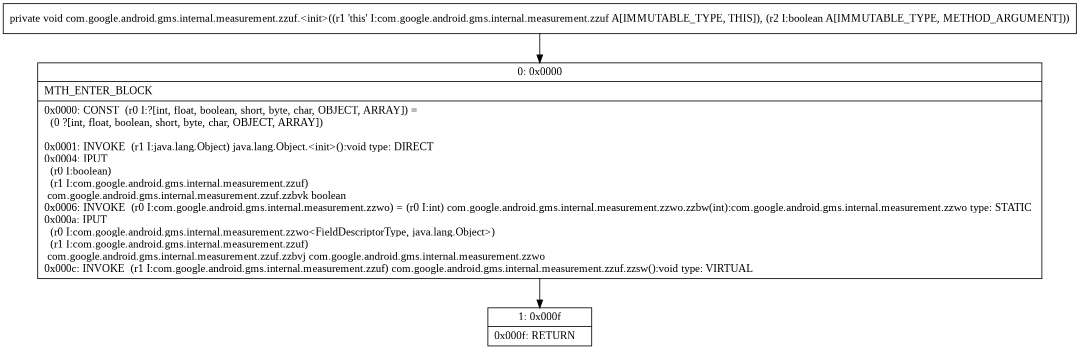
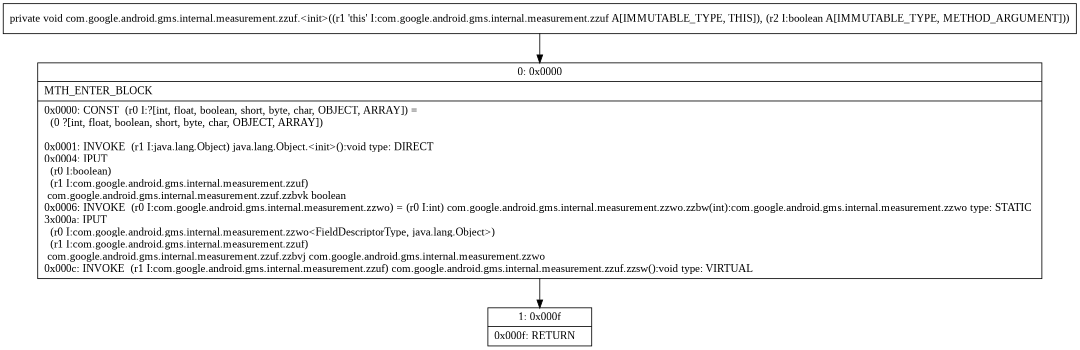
(79, 220) -> (79, 220)
